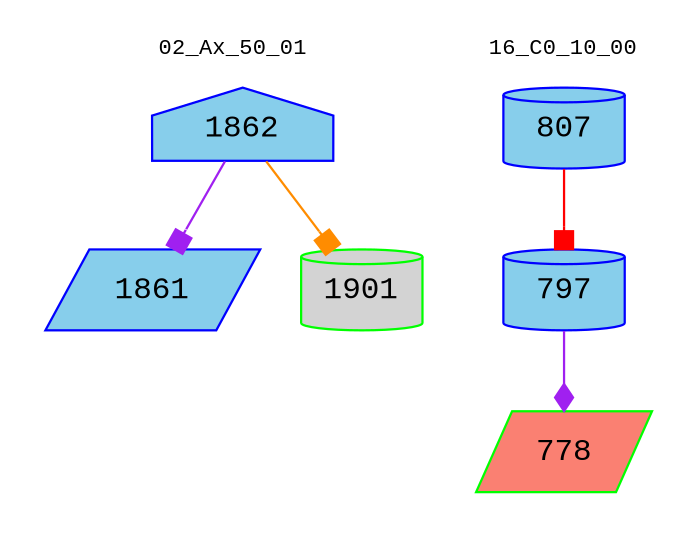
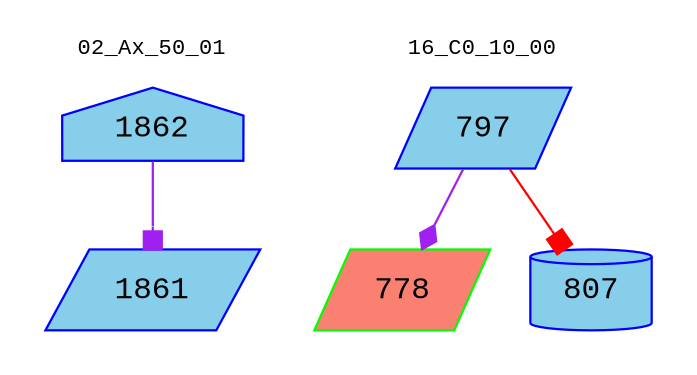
(564, 198) -> (531, 200)
(362, 290) -> none
(564, 290) -> (483, 128)
